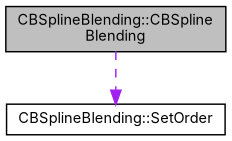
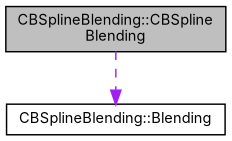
(116, 119) -> (116, 119)
